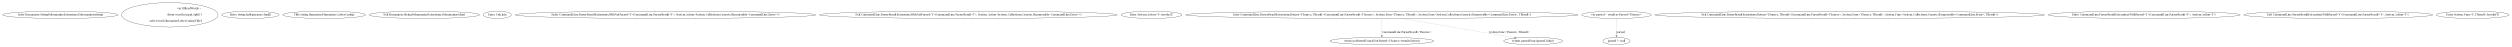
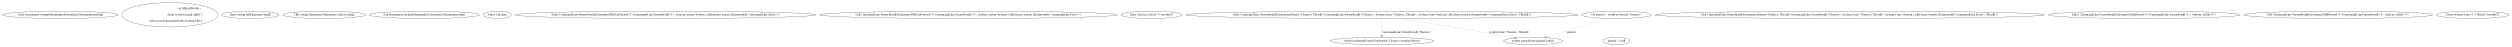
(1616, 27) -> (1577, 28)
